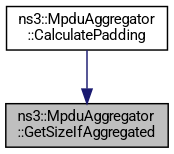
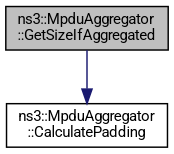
(87, 69) -> (87, 69)
